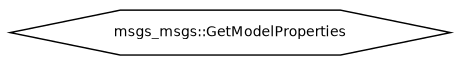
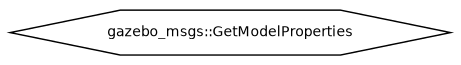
(230, 33) -> (230, 33)
